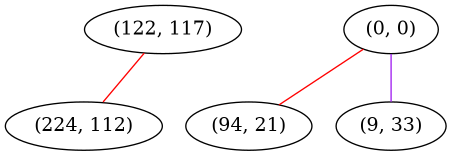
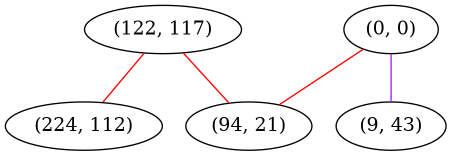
none -> (206, 78)
(391, 126) -> (391, 126)
